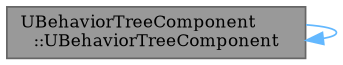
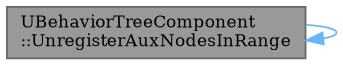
(156, 33) -> (156, 33)
